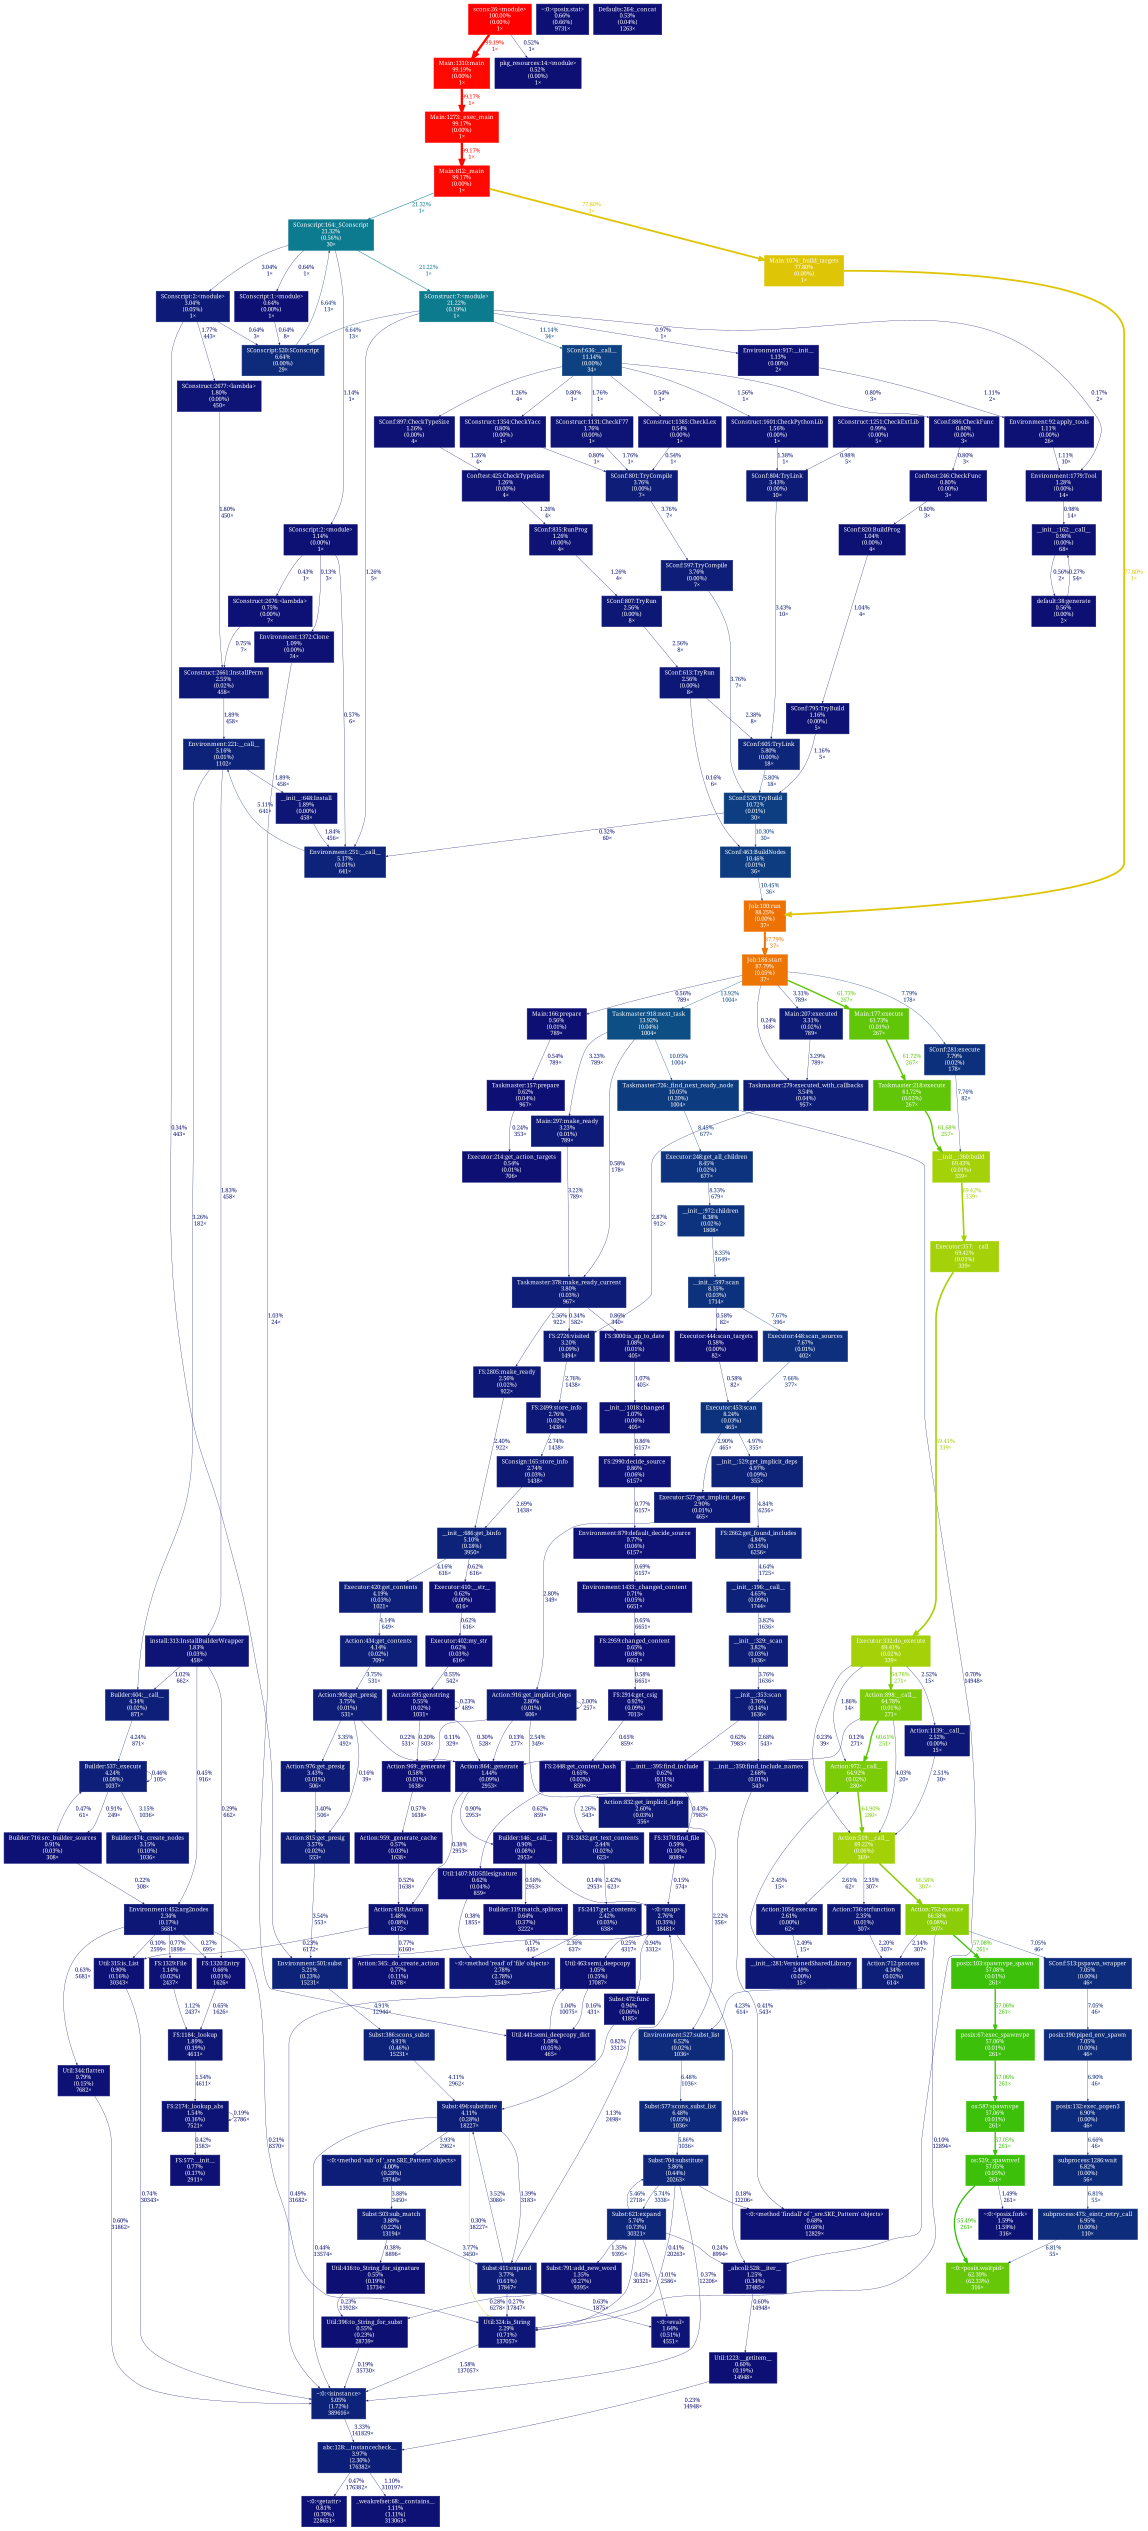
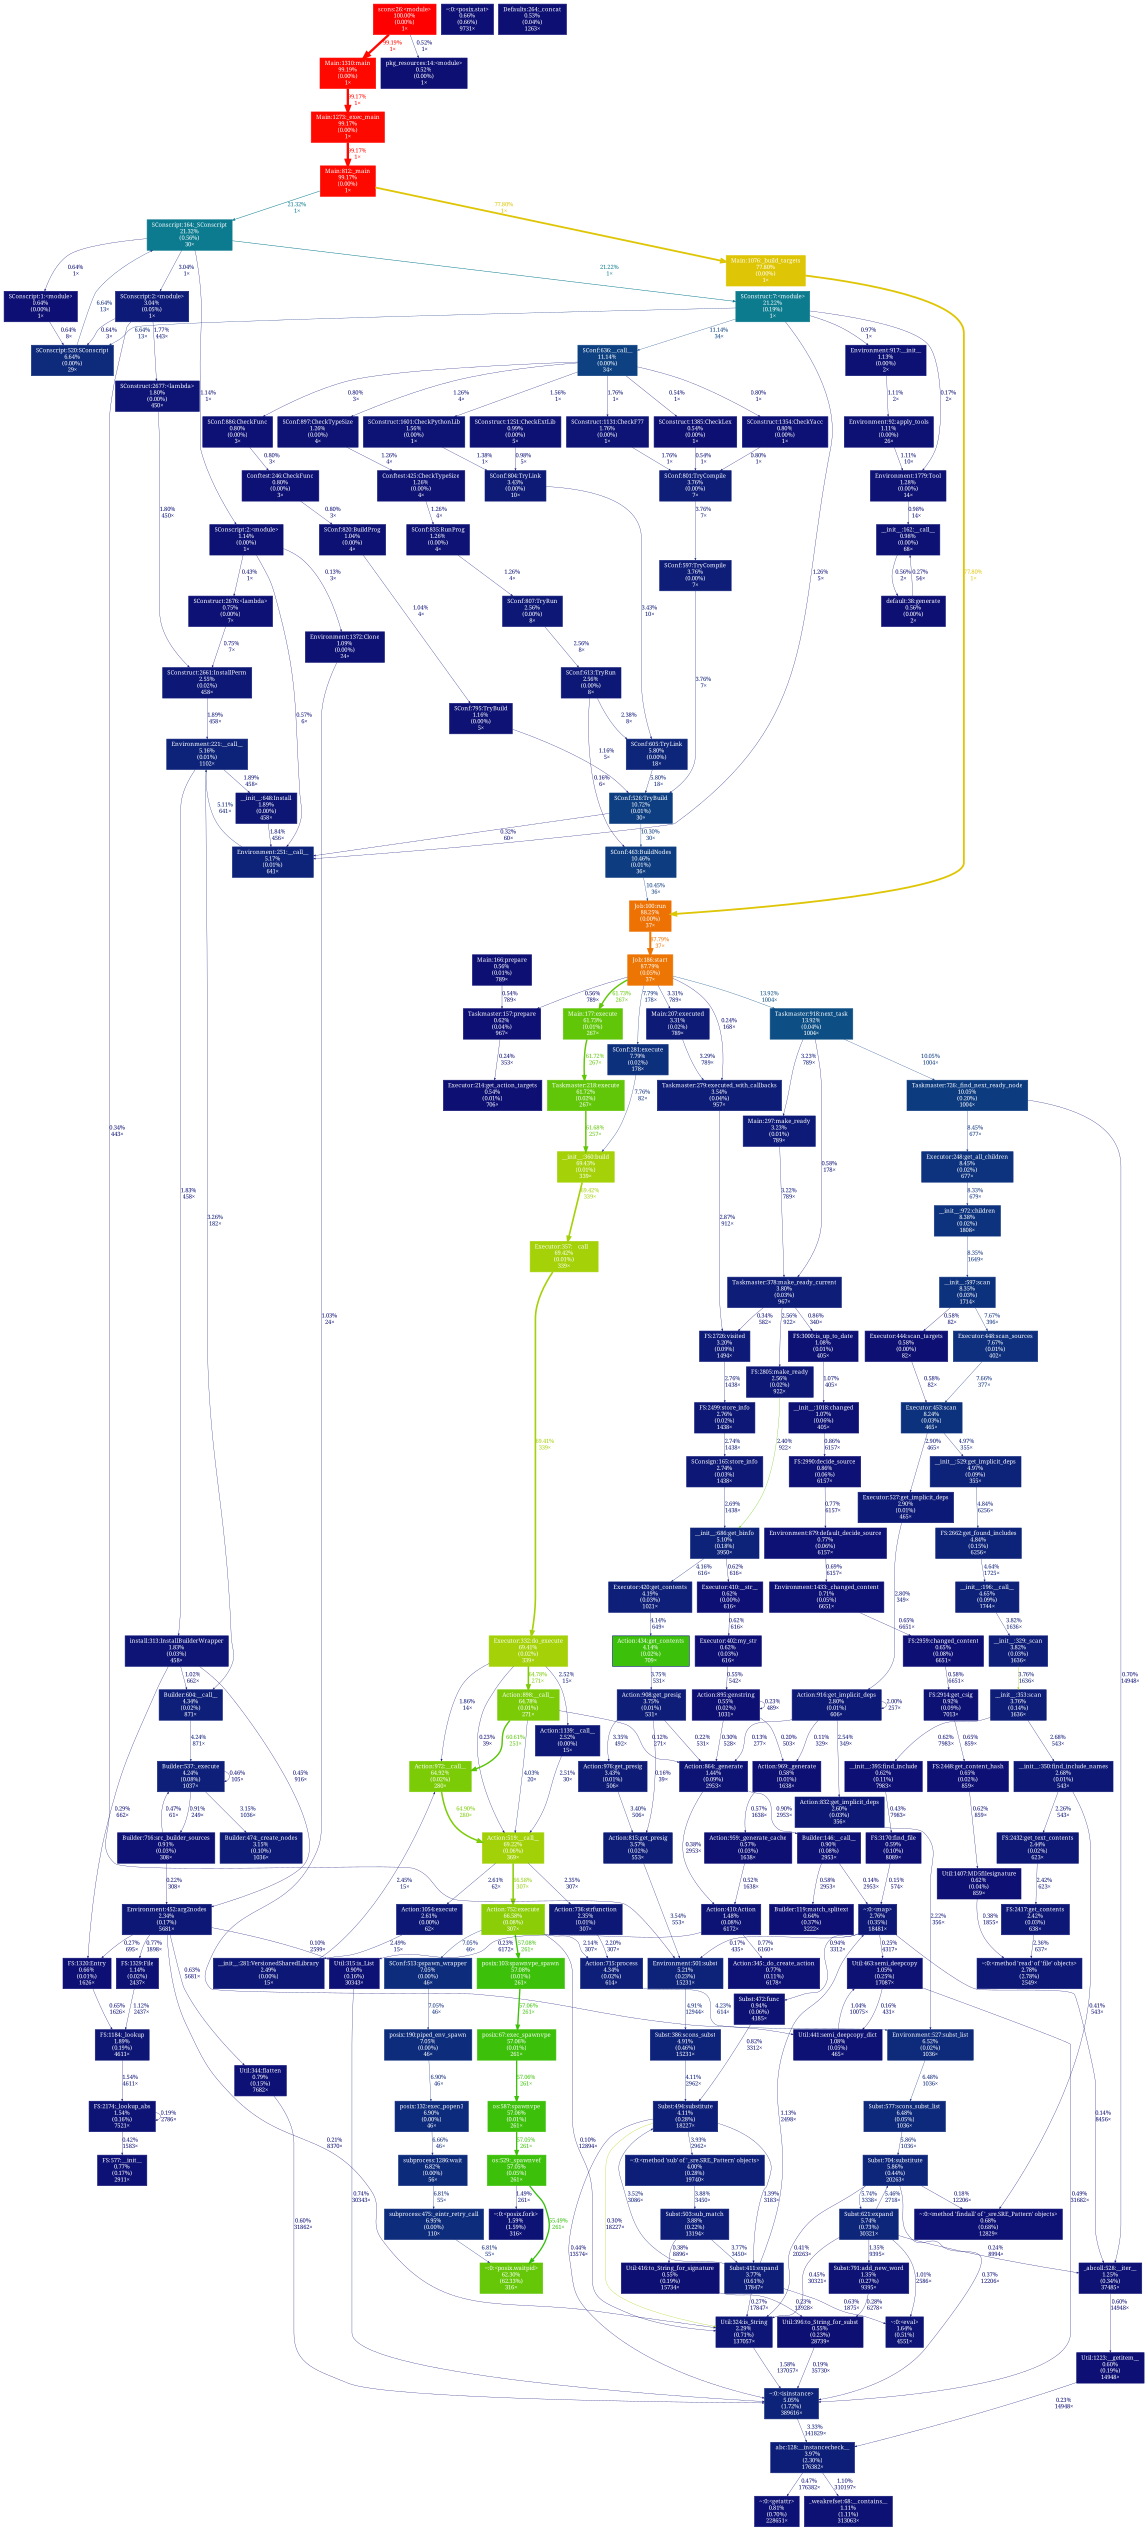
(665, 993) -> (583, 991)
(490, 1462) -> (772, 1466)
(379, 1651) -> (651, 1651)
(758, 1677) -> (1018, 1677)
(893, 1973) -> (612, 1973)
